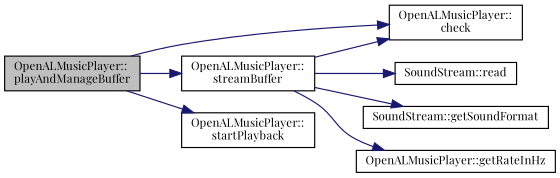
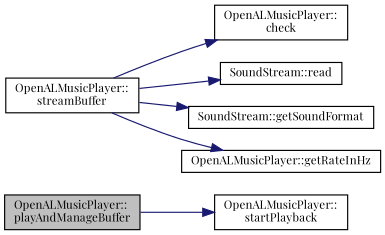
(253, 35) -> none
(155, 73) -> none
